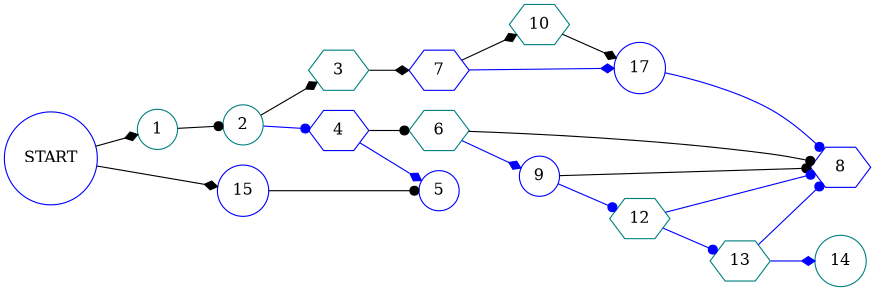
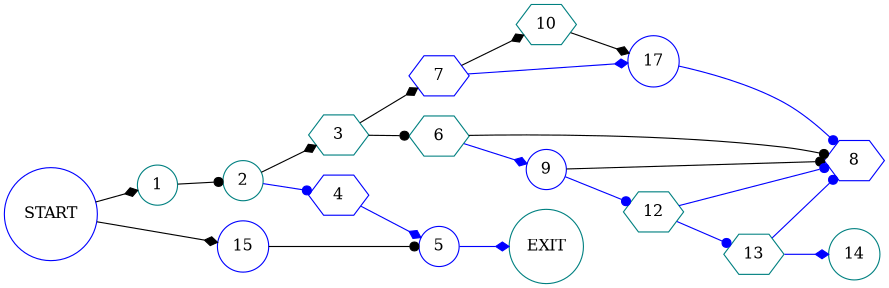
(385, 130) -> (384, 135)
none -> (546, 246)
